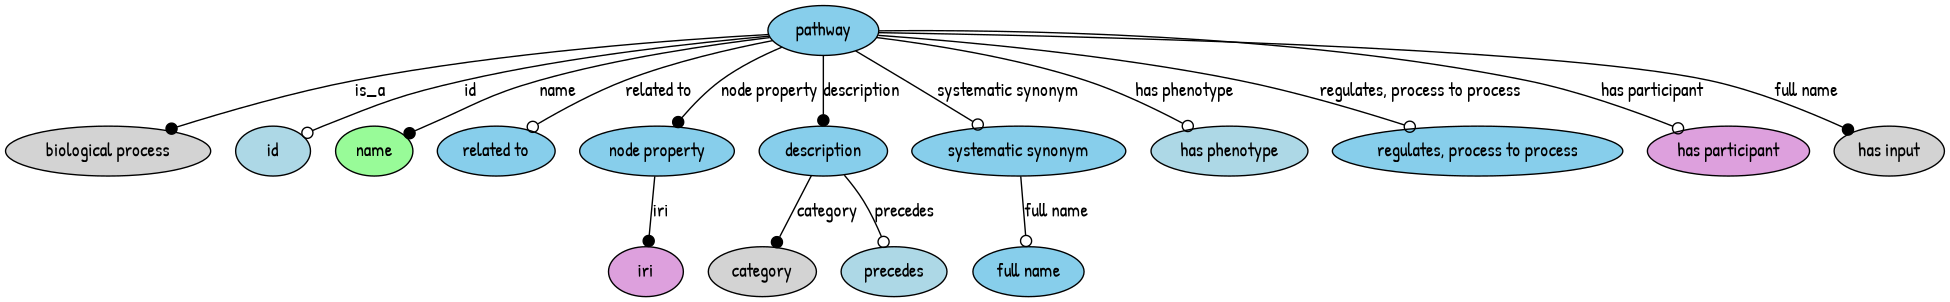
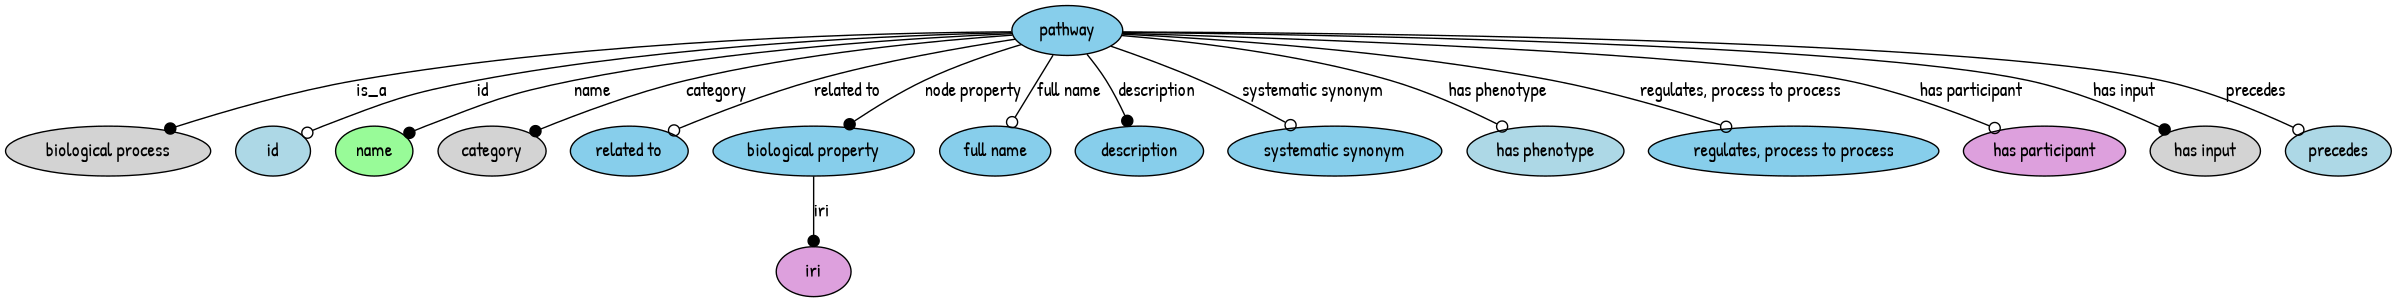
(1806, 91) -> (2124, 91)
(657, 151) -> (814, 151)
(866, 204) -> (1860, 50)
(796, 206) -> (773, 63)
(1023, 206) -> (1034, 86)
